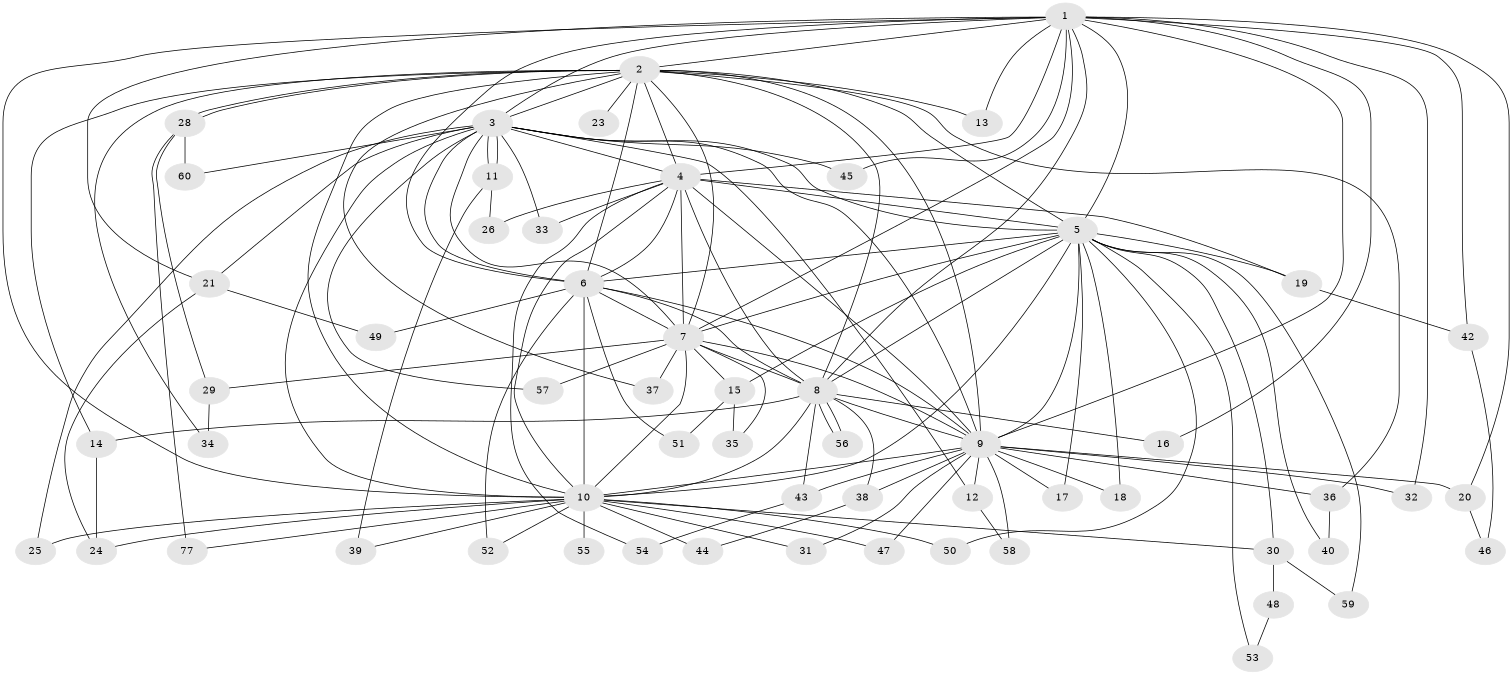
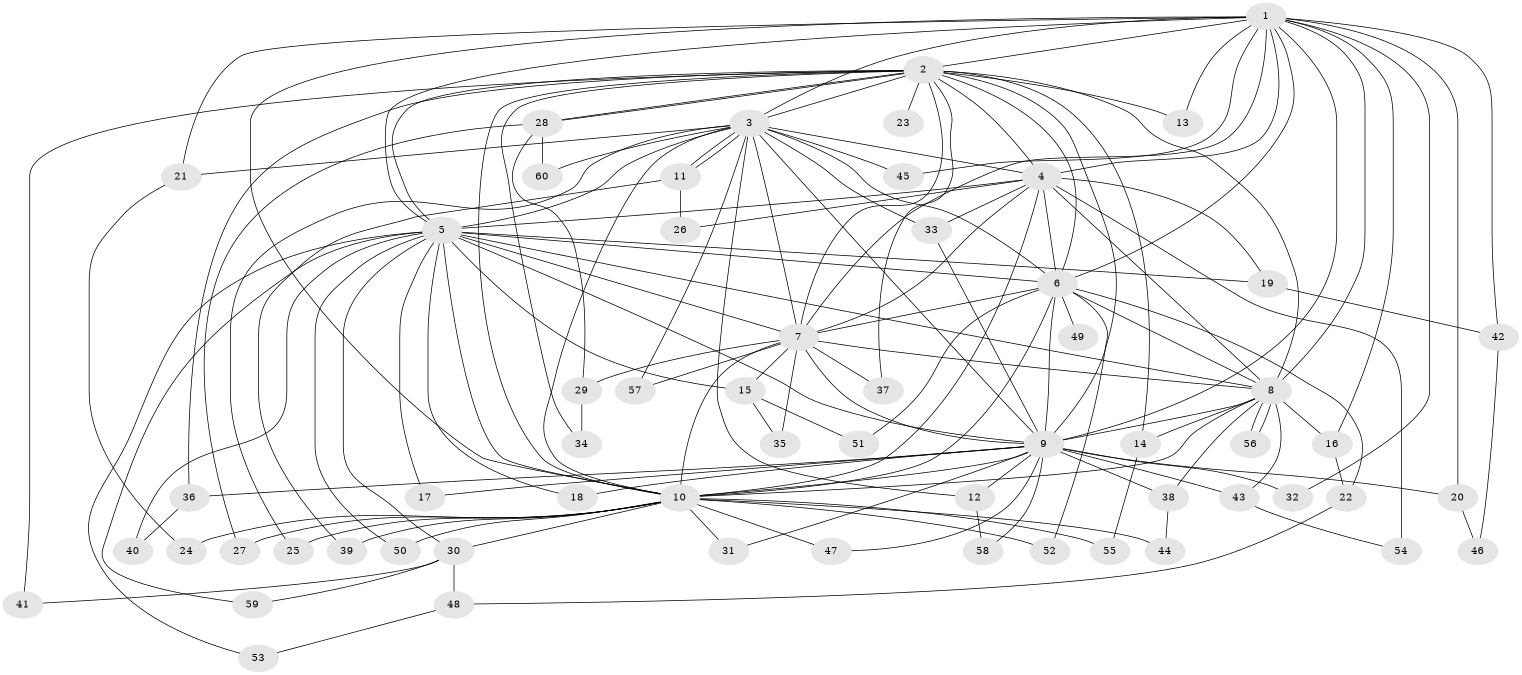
(828, 300) -> (993, 347)
(289, 310) -> none
(97, 498) -> (1125, 498)
none -> (1346, 498)
(187, 551) -> (240, 551)
none -> (23, 605)
